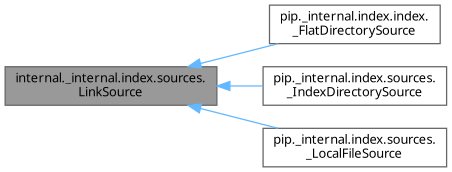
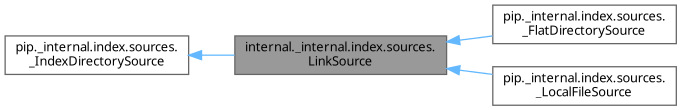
(355, 24) -> (585, 24)
(246, 86) -> (218, 55)
